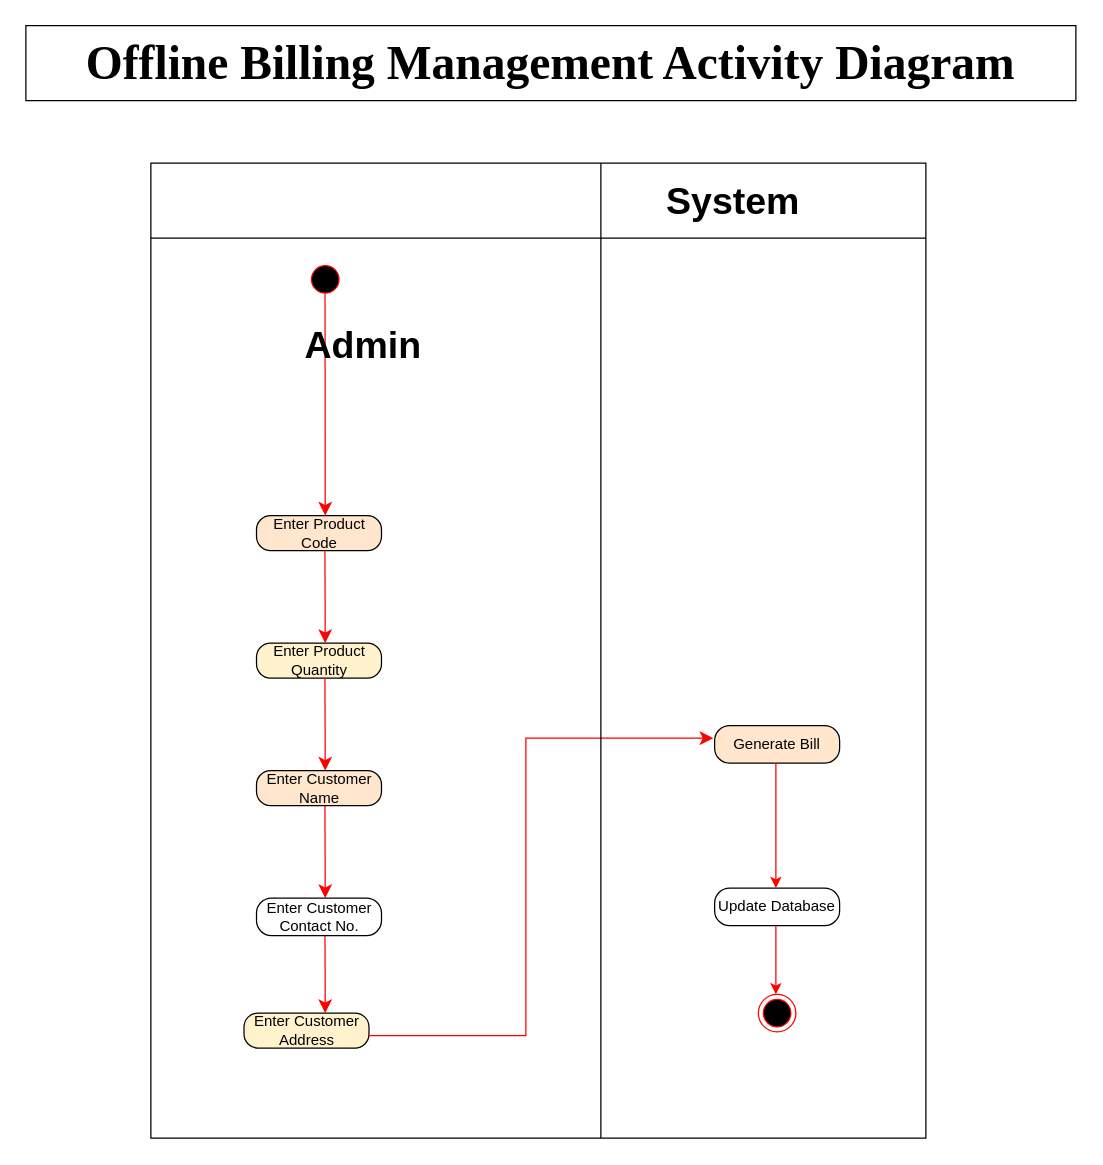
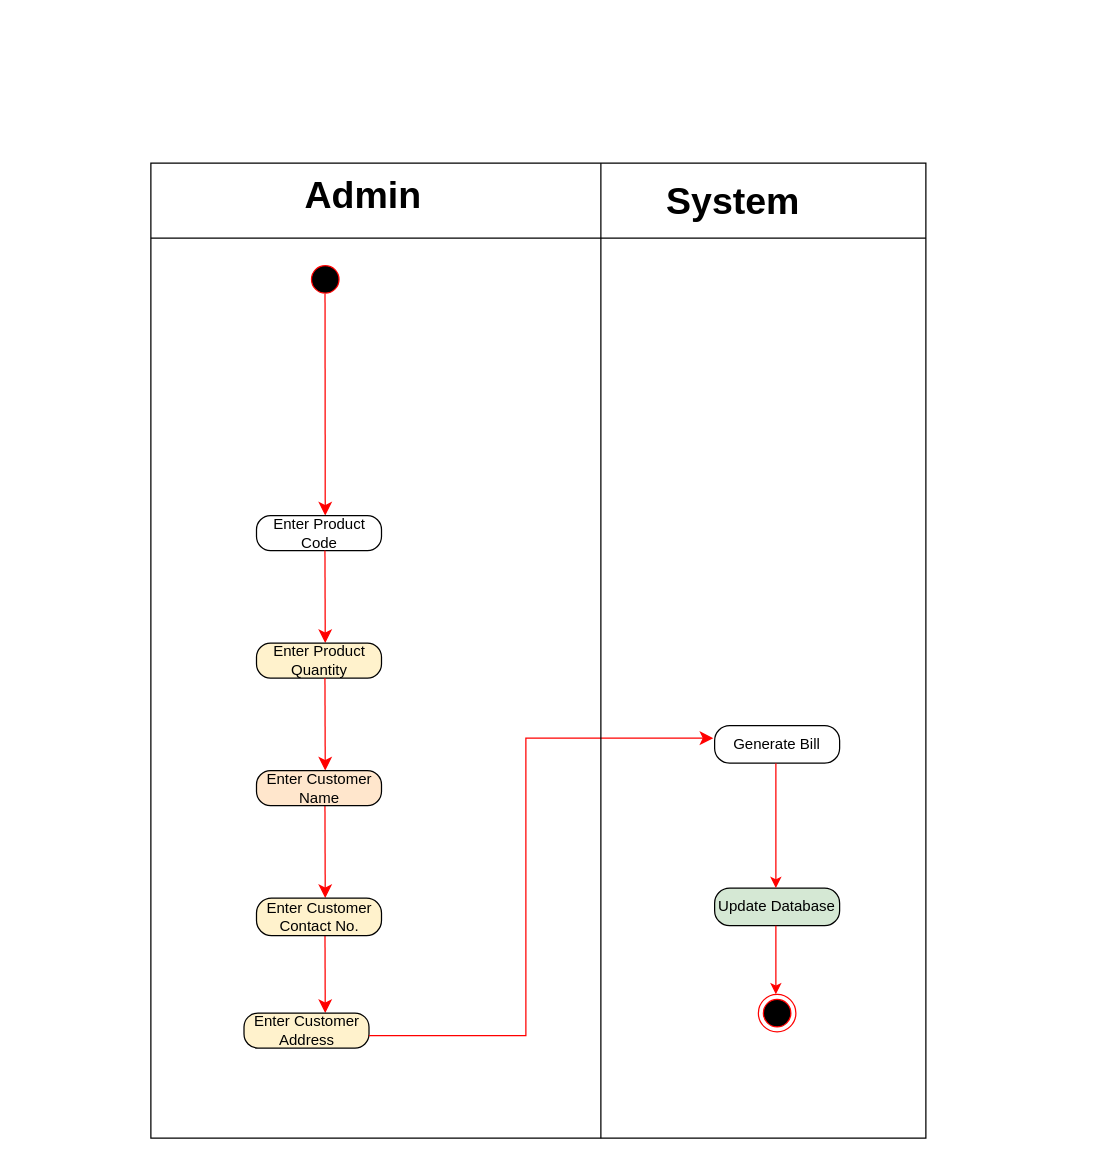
(551, 63) -> none
(363, 344) -> (363, 194)
(319, 533) -> (319, 533)
(777, 744) -> (777, 744)
(777, 907) -> (777, 907)
(319, 917) -> (319, 917)
